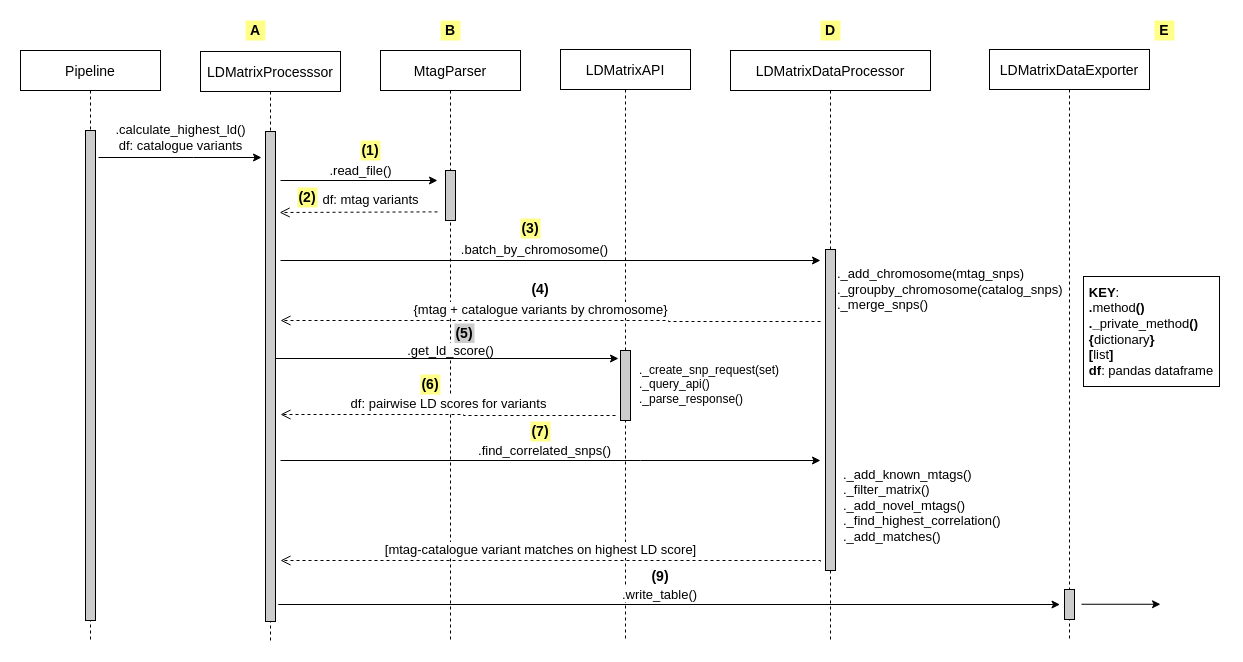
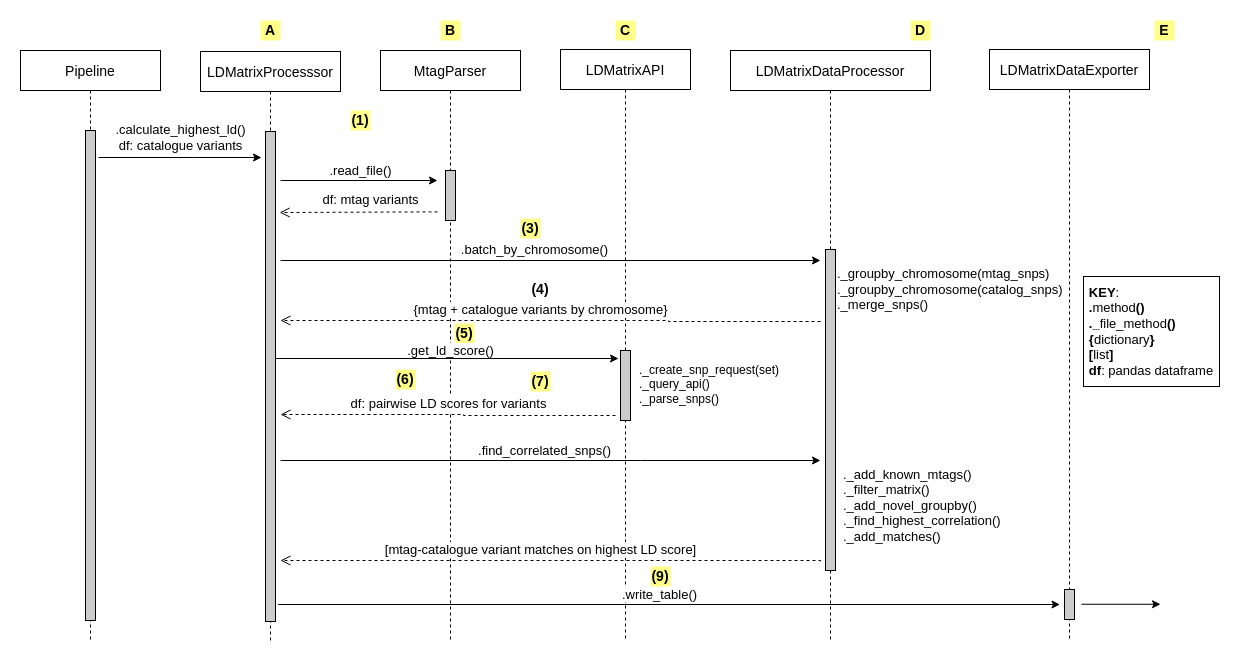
(256, 31) -> (271, 31)
none -> (626, 31)
(831, 31) -> (921, 31)
(371, 151) -> (361, 121)
(308, 198) -> none
(956, 290) -> (956, 290)
(1152, 332) -> (1152, 332)
(465, 334) -> (465, 334)
(431, 385) -> (406, 380)
(709, 385) -> (709, 385)
(541, 432) -> (541, 382)
(926, 506) -> (926, 506)
(661, 577) -> (661, 577)
